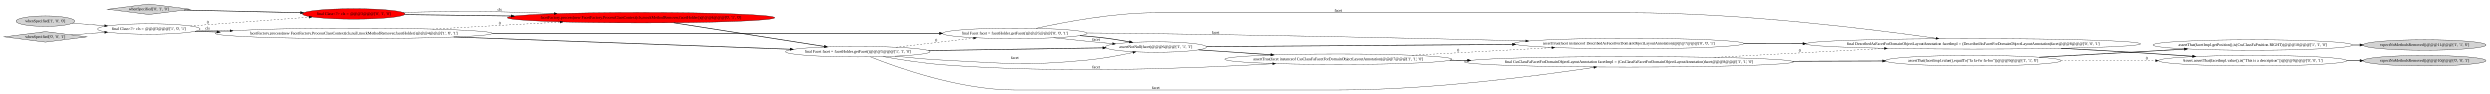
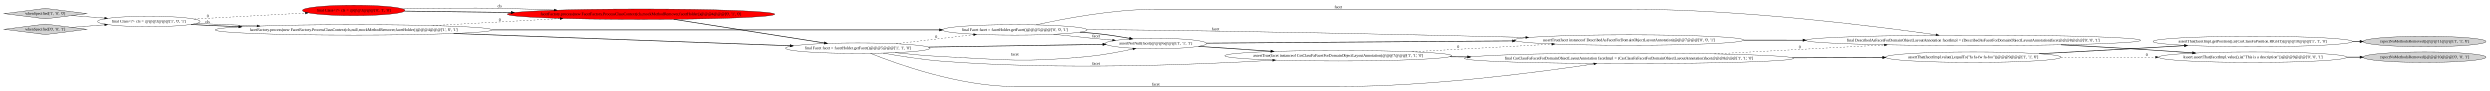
(149, 9) -> none
(45, 21) -> (45, 14)
